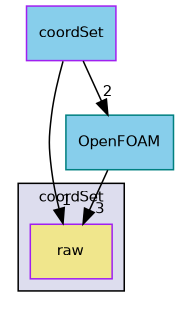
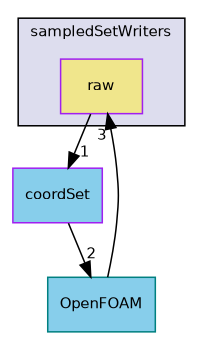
(50, 135) -> (82, 135)
(71, 198) -> (102, 33)
